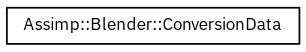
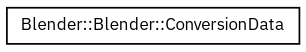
(153, 26) -> (153, 26)
